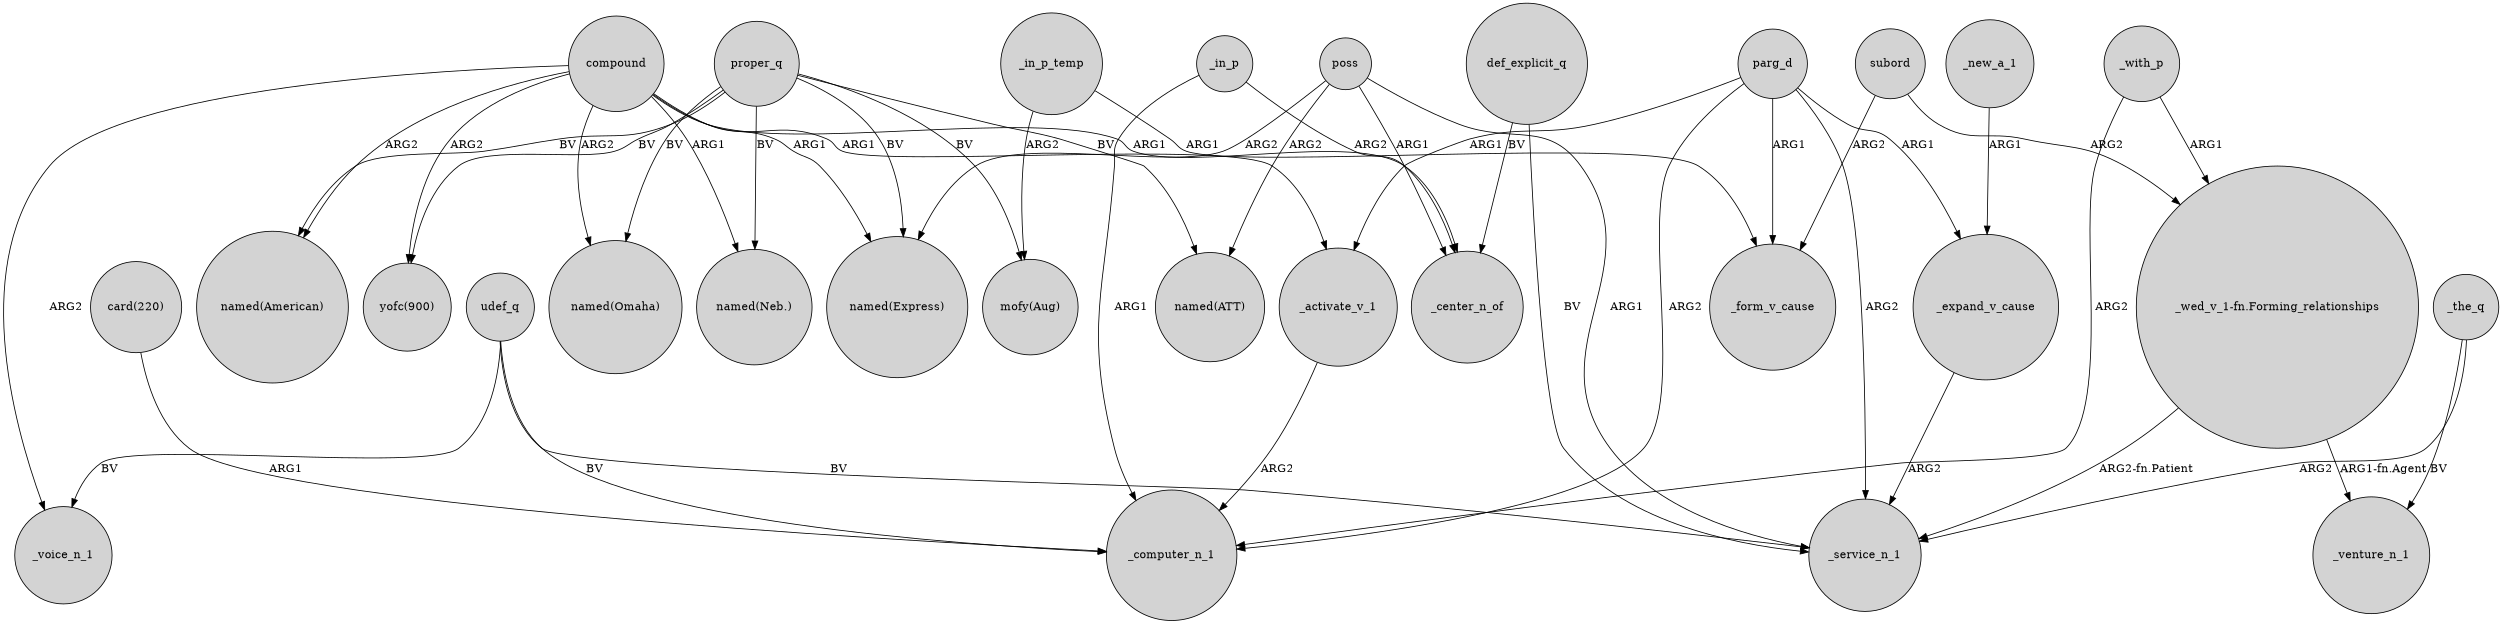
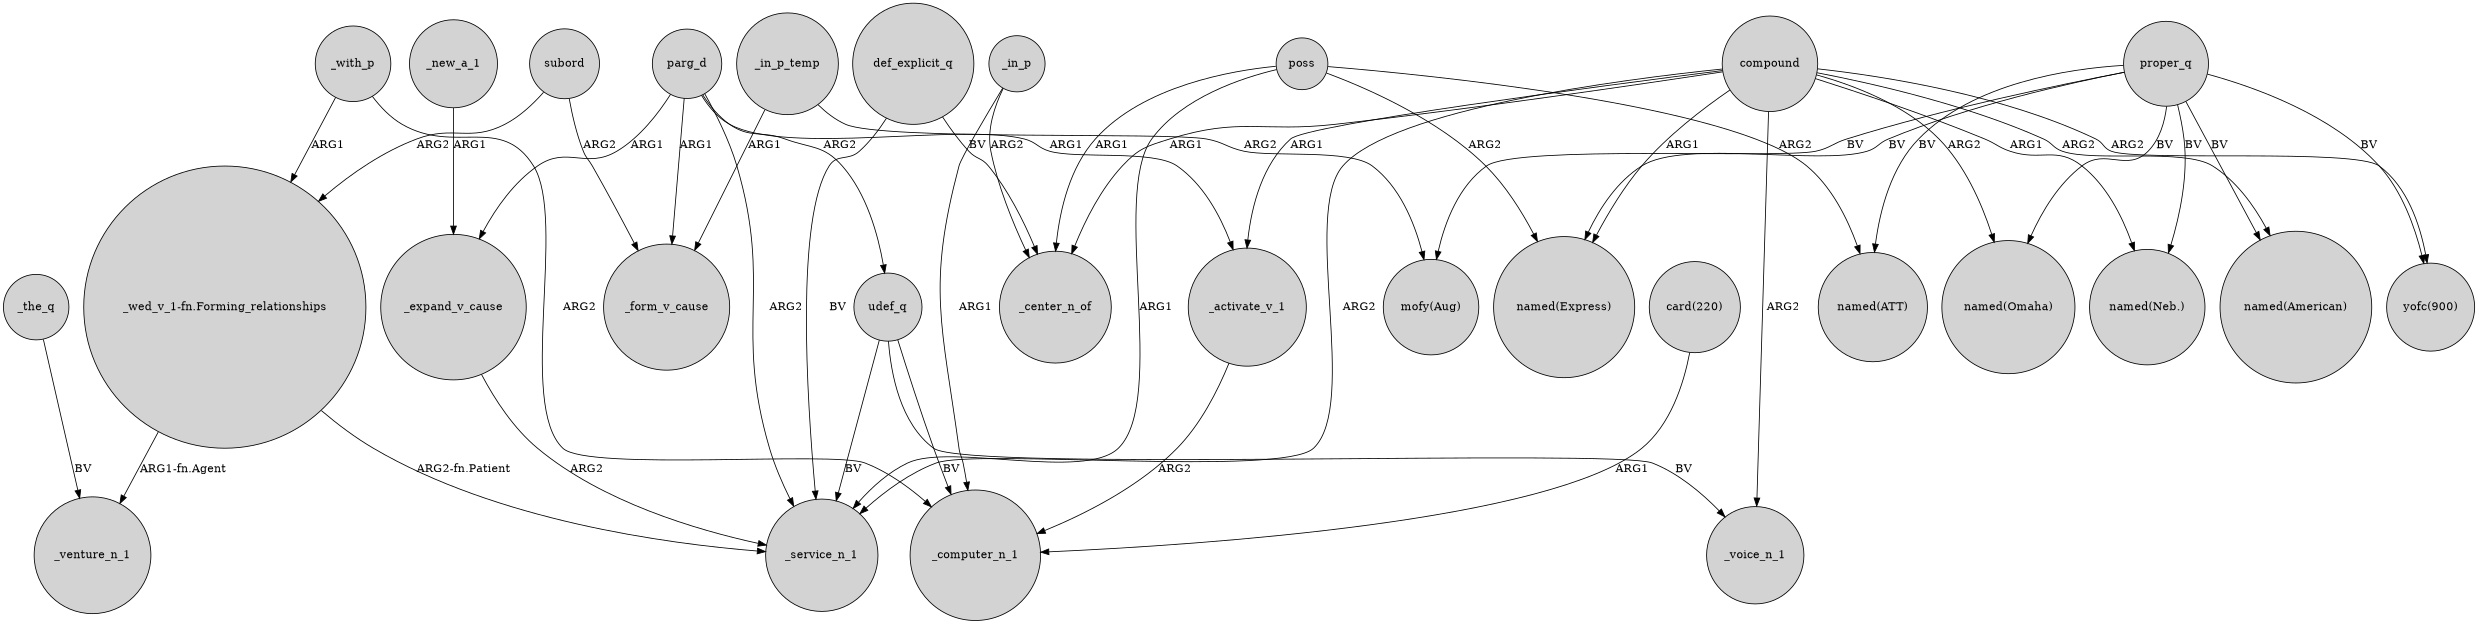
(1637, 453) -> (821, 150)
(2234, 474) -> (1331, 341)
